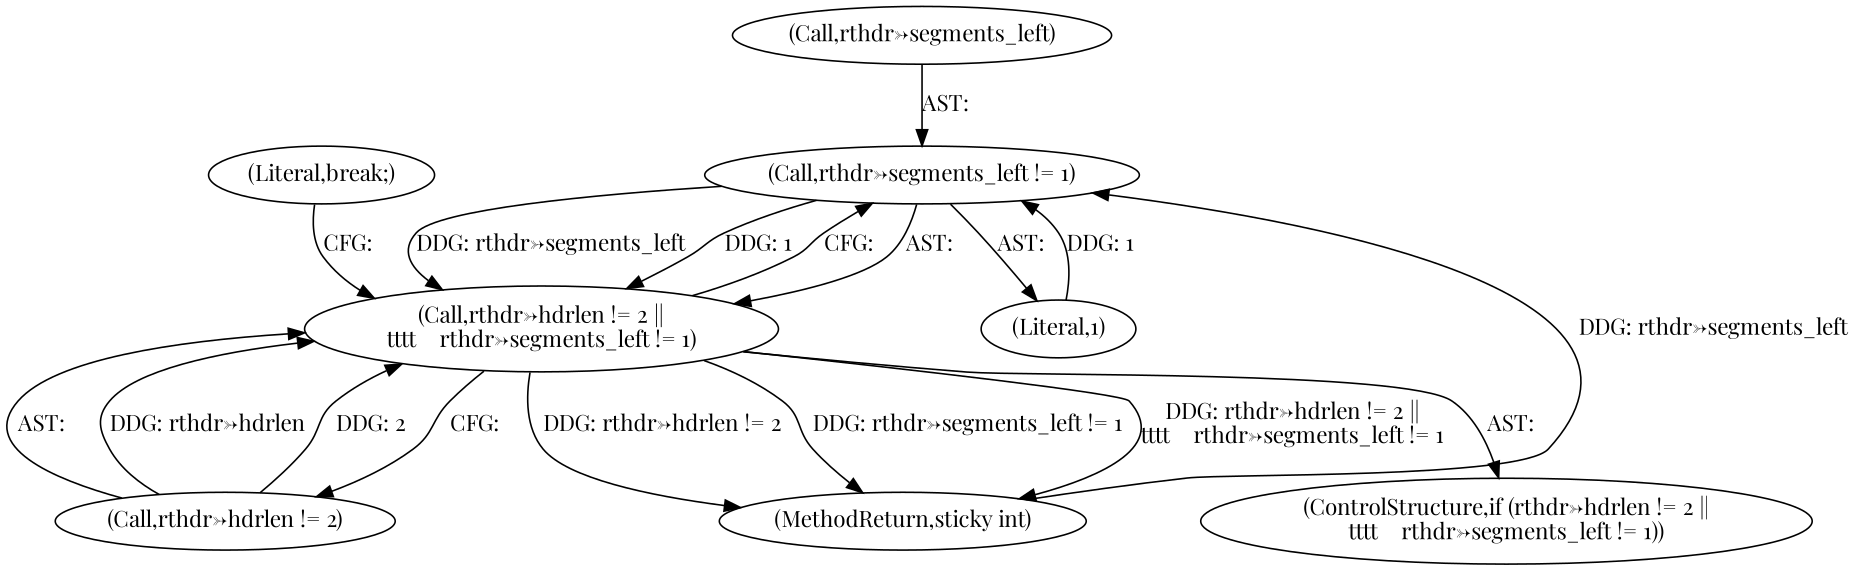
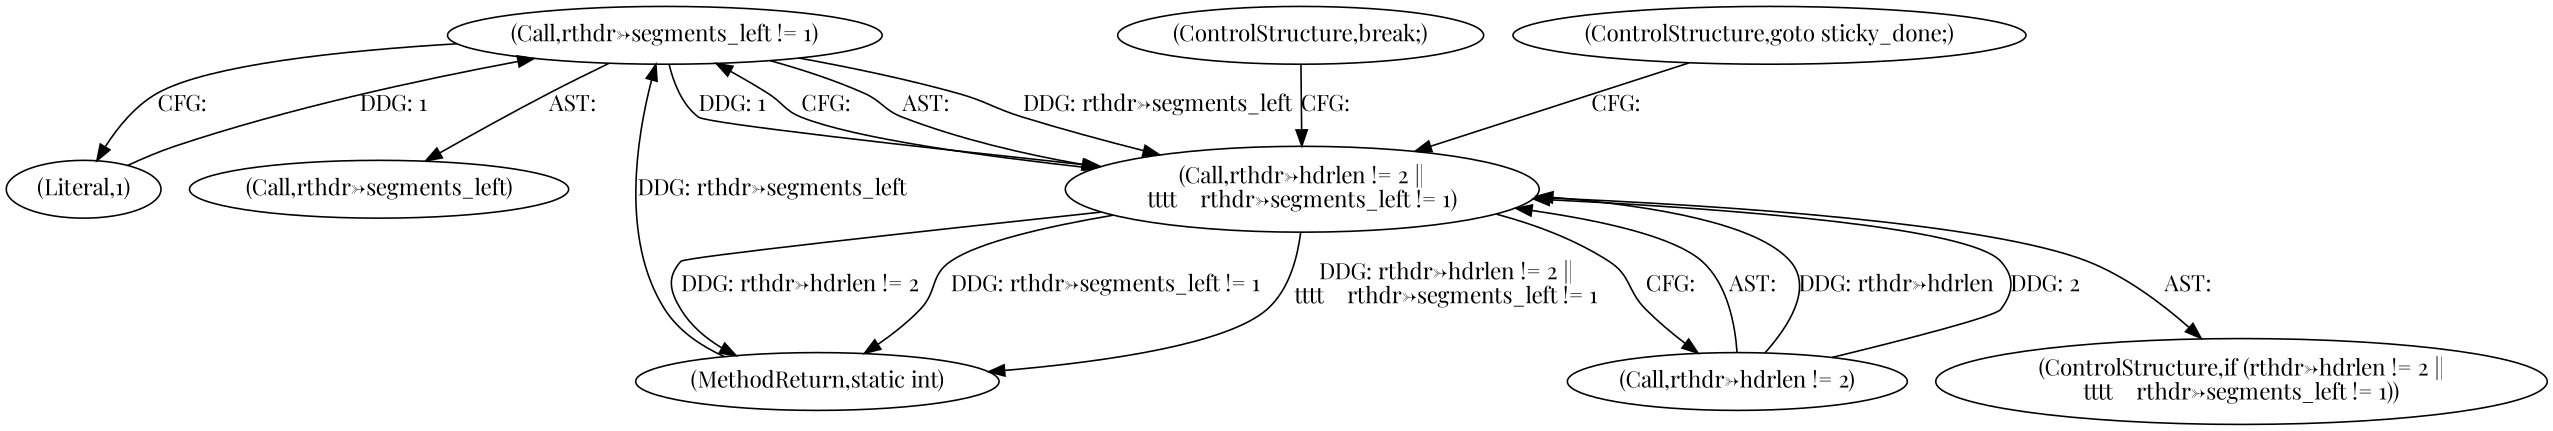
none -> (1769, 35)
(922, 97) -> (524, 107)
(322, 175) -> (1301, 35)
(1025, 245) -> (186, 105)
(903, 521) -> (817, 381)
